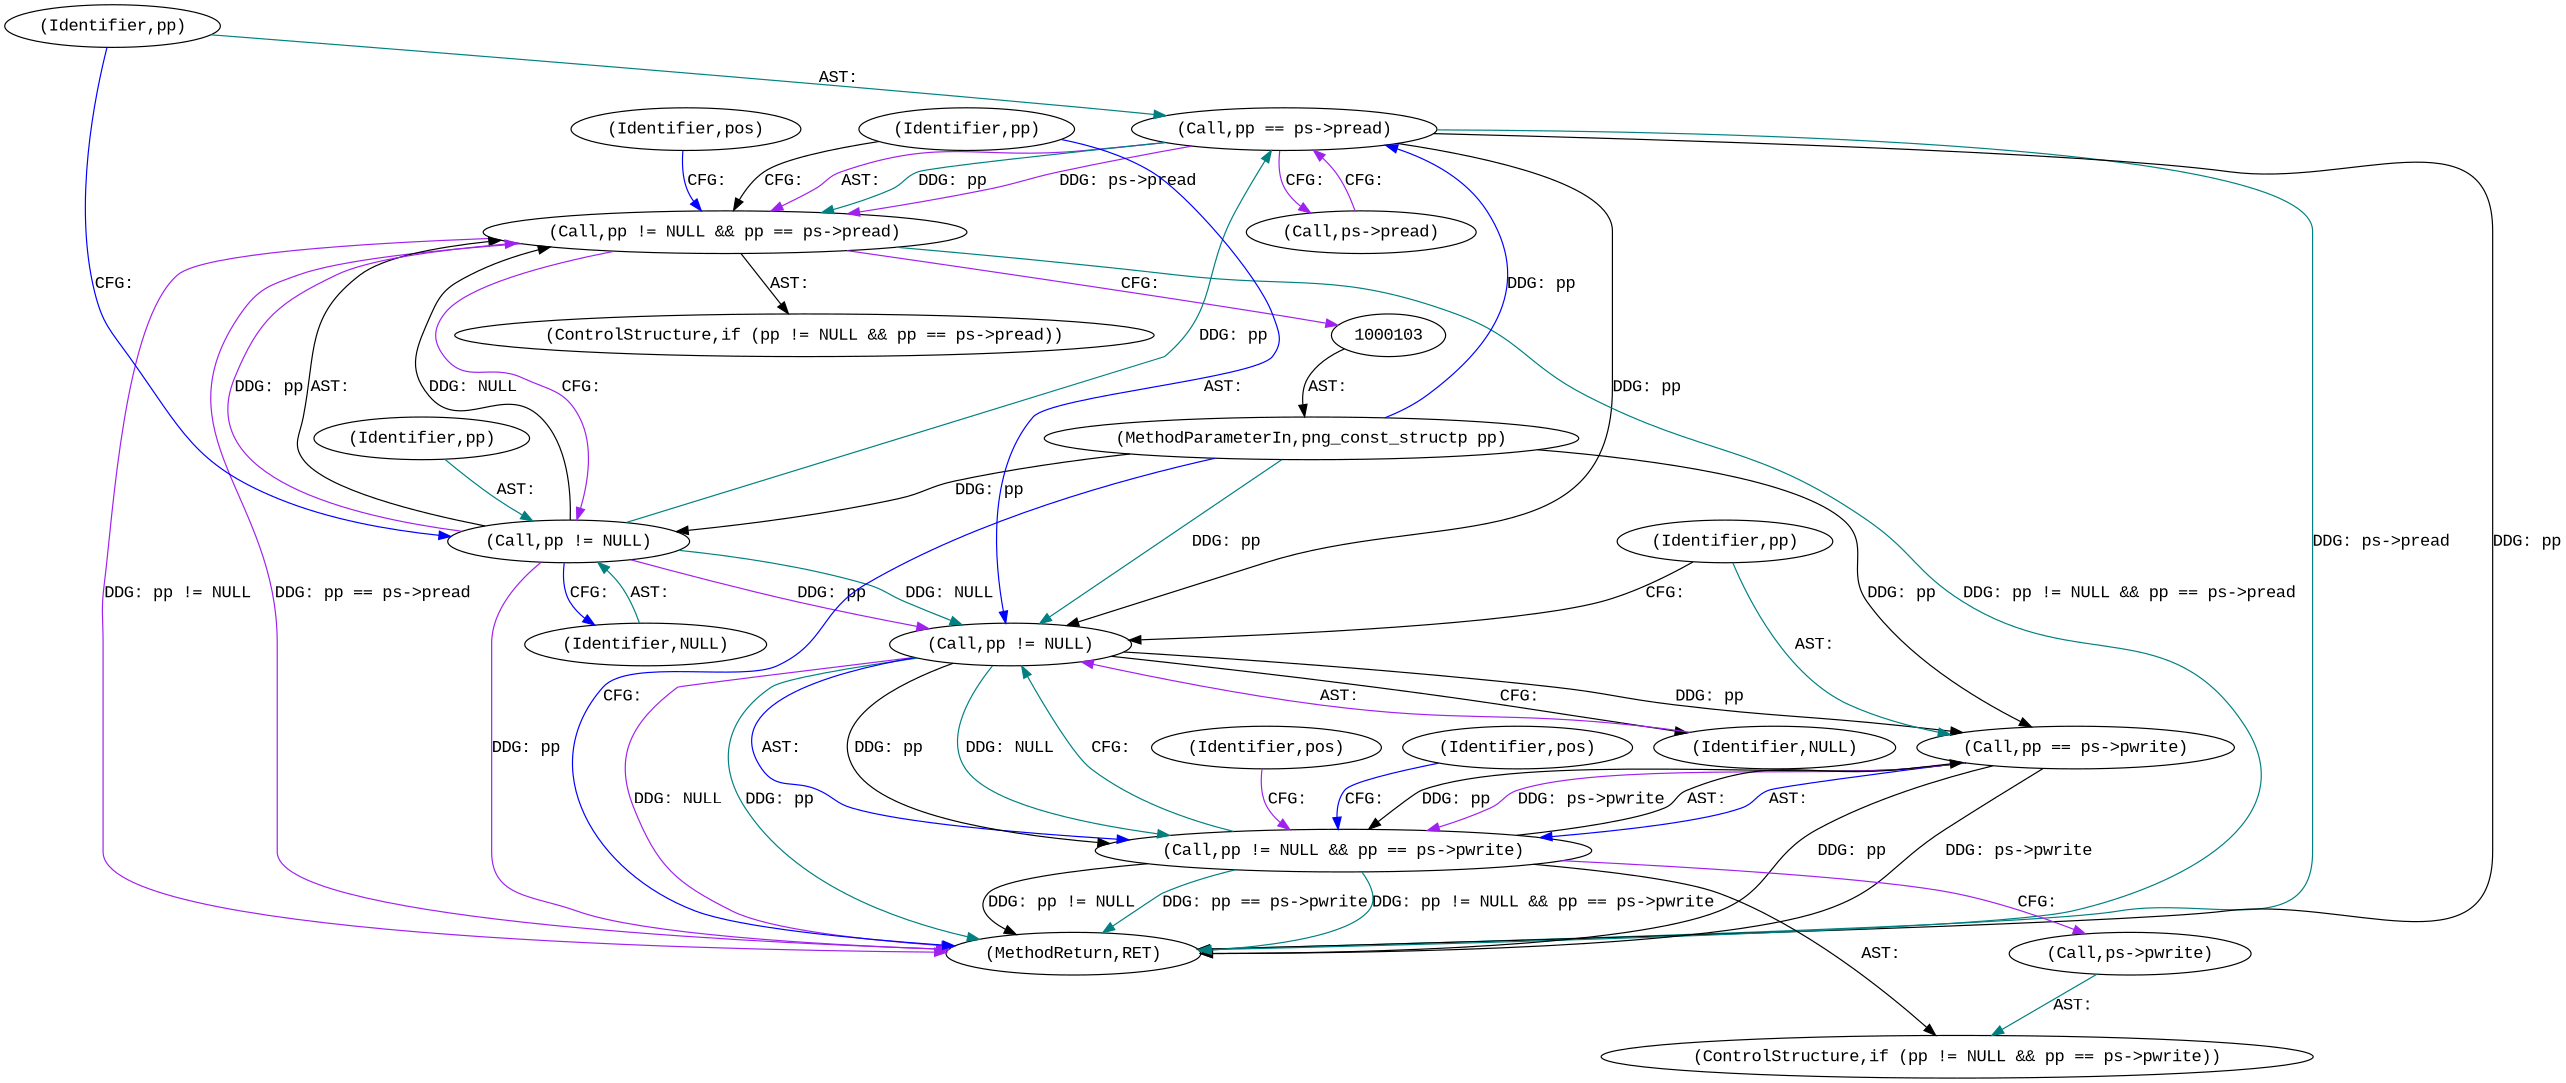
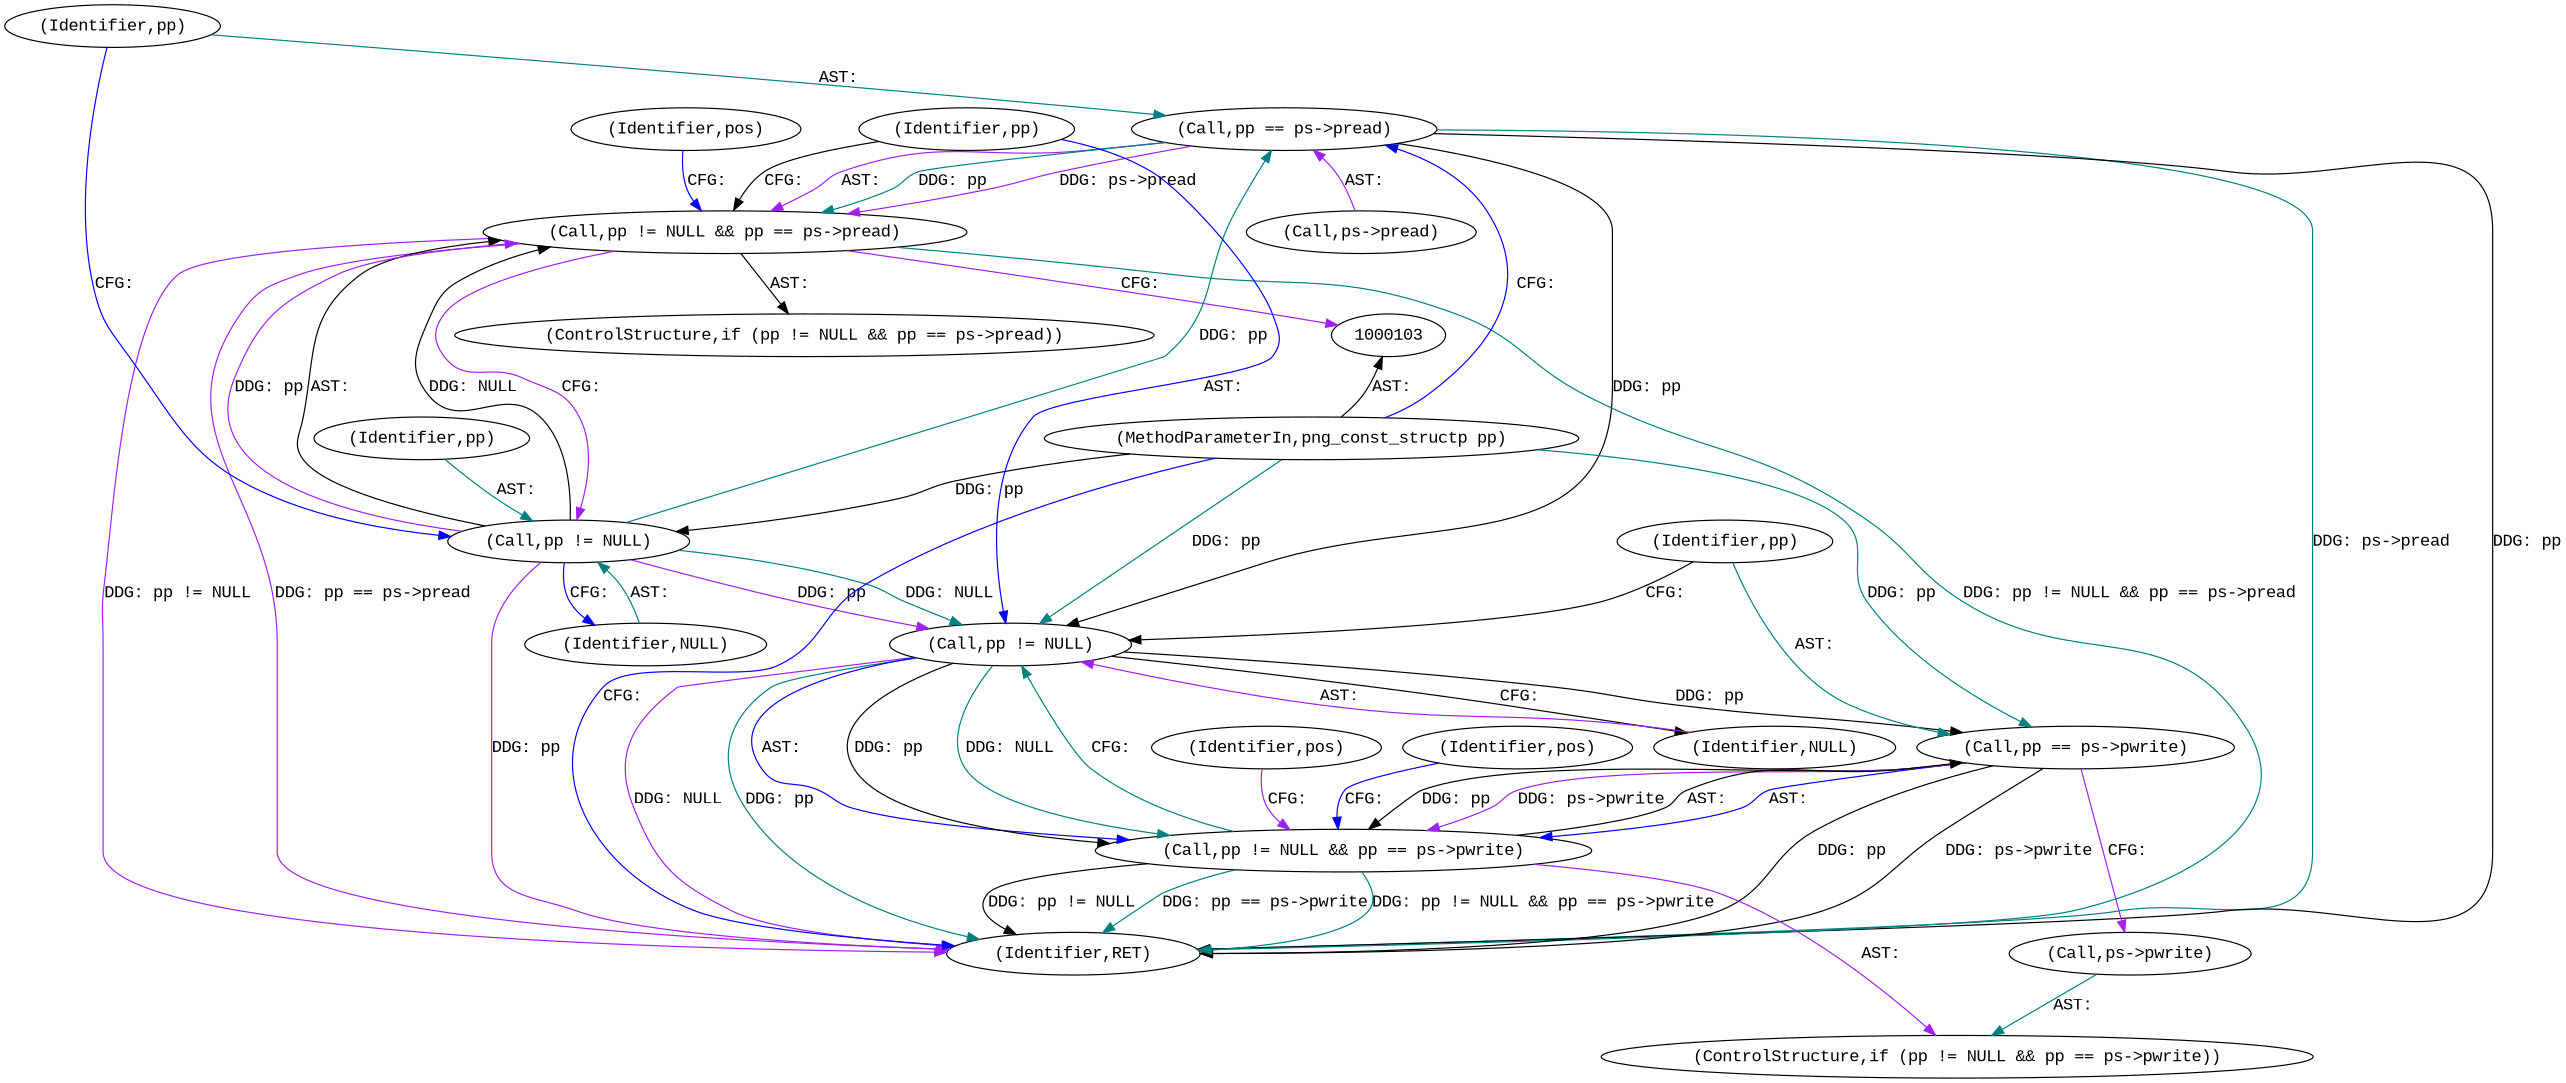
(1370, 181) -> (1370, 181)
(1282, 182) -> none
(1541, 284) -> (1541, 284)
(1314, 370) -> (1363, 395)
(1830, 511) -> (1830, 511)
(1821, 877) -> (2101, 845)
(1747, 905) -> (1747, 905)
(1073, 954) -> (1073, 954)
